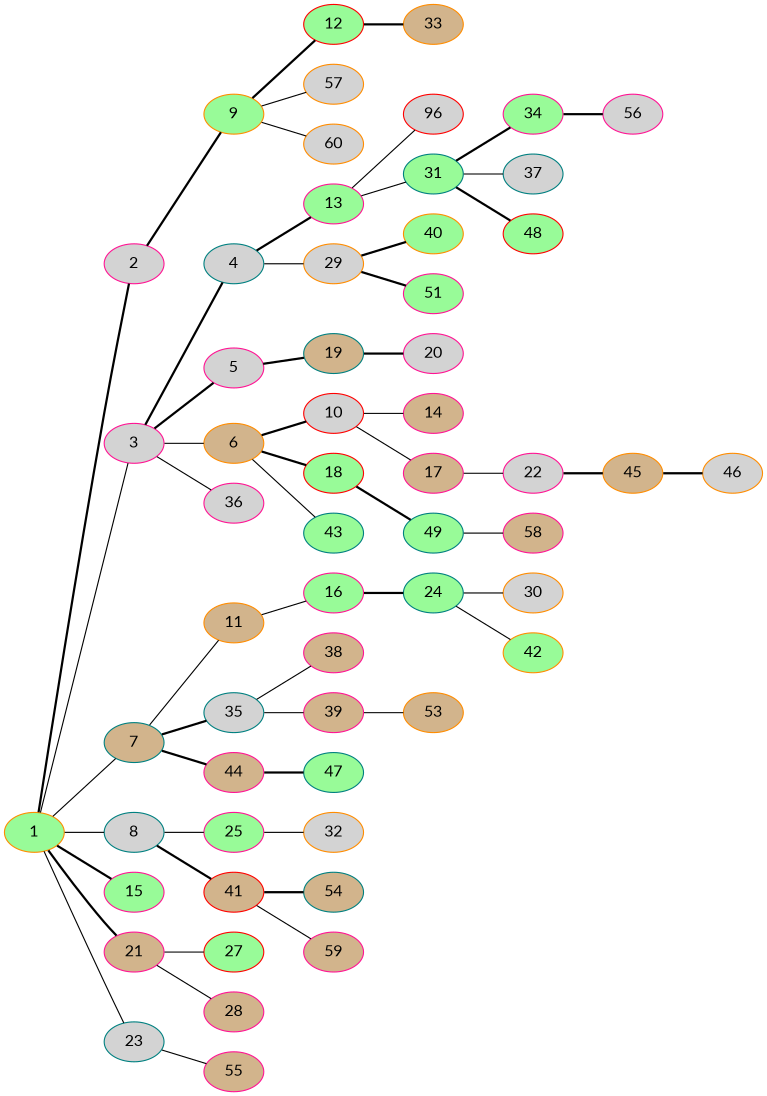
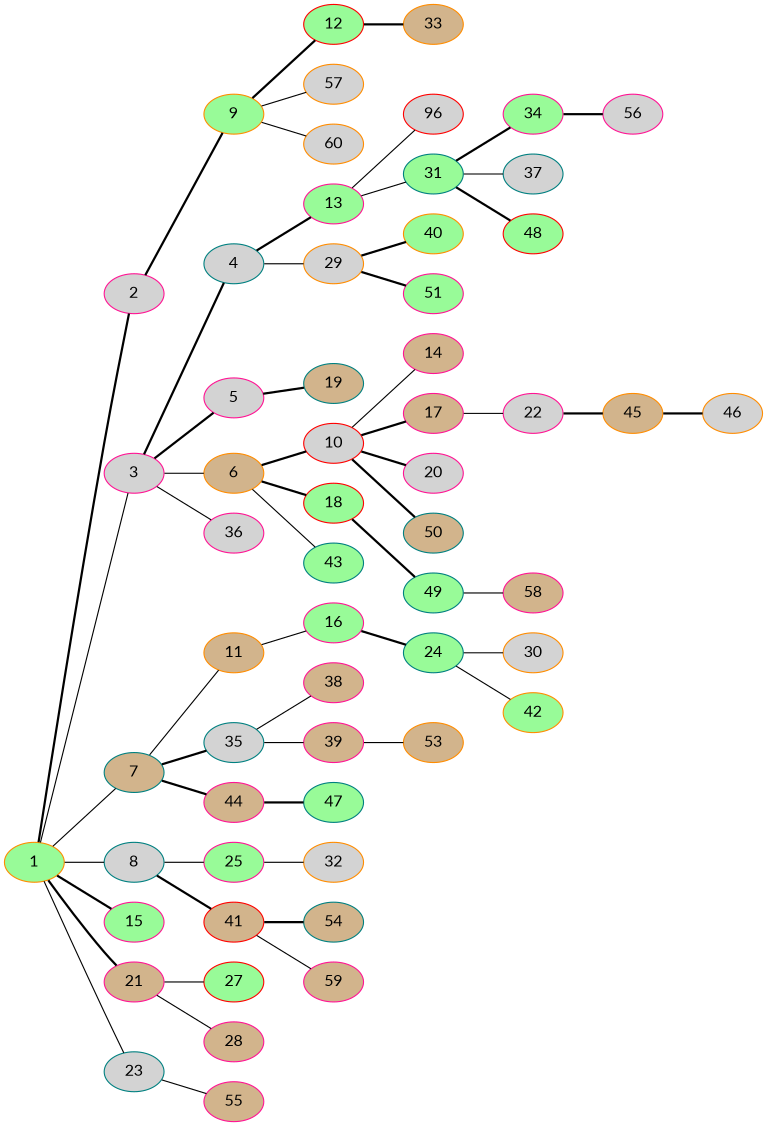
(384, 354) -> (384, 458)
(384, 443) -> (384, 428)
none -> (433, 533)
